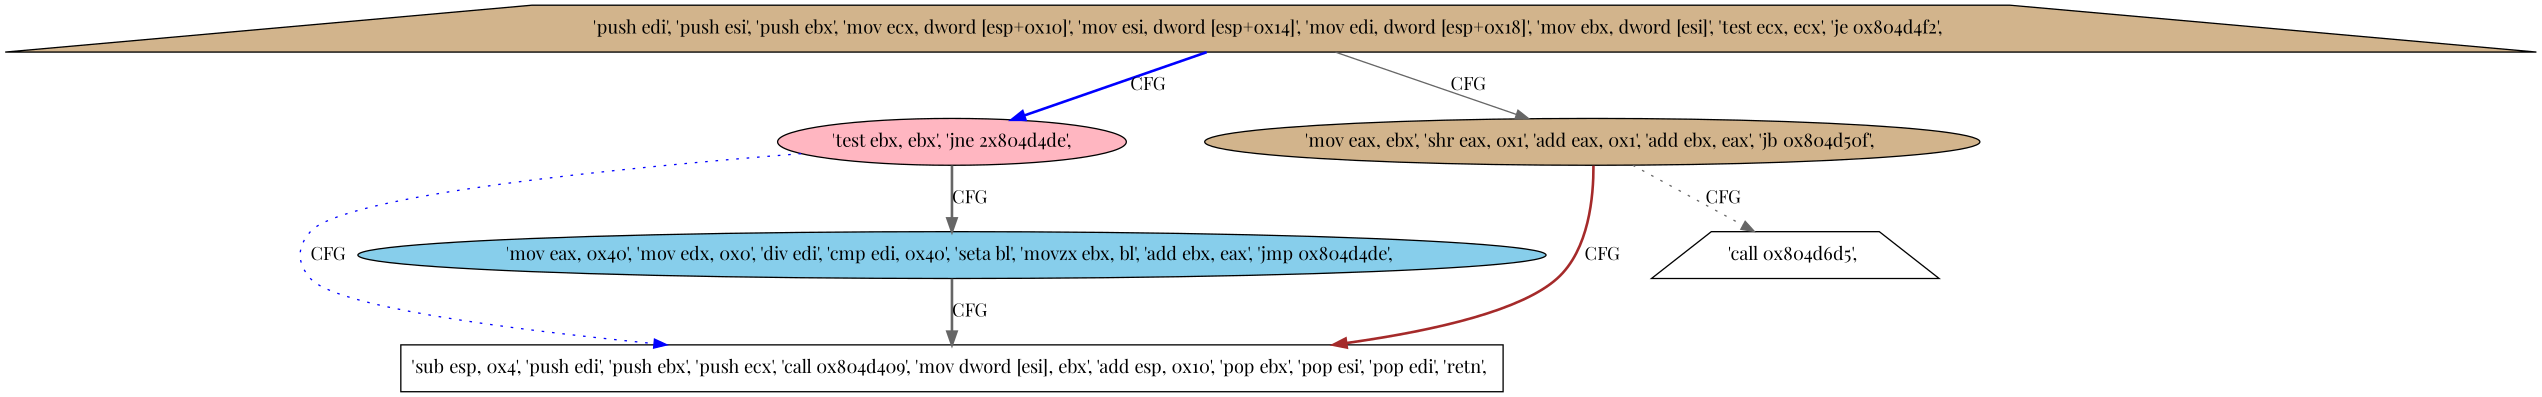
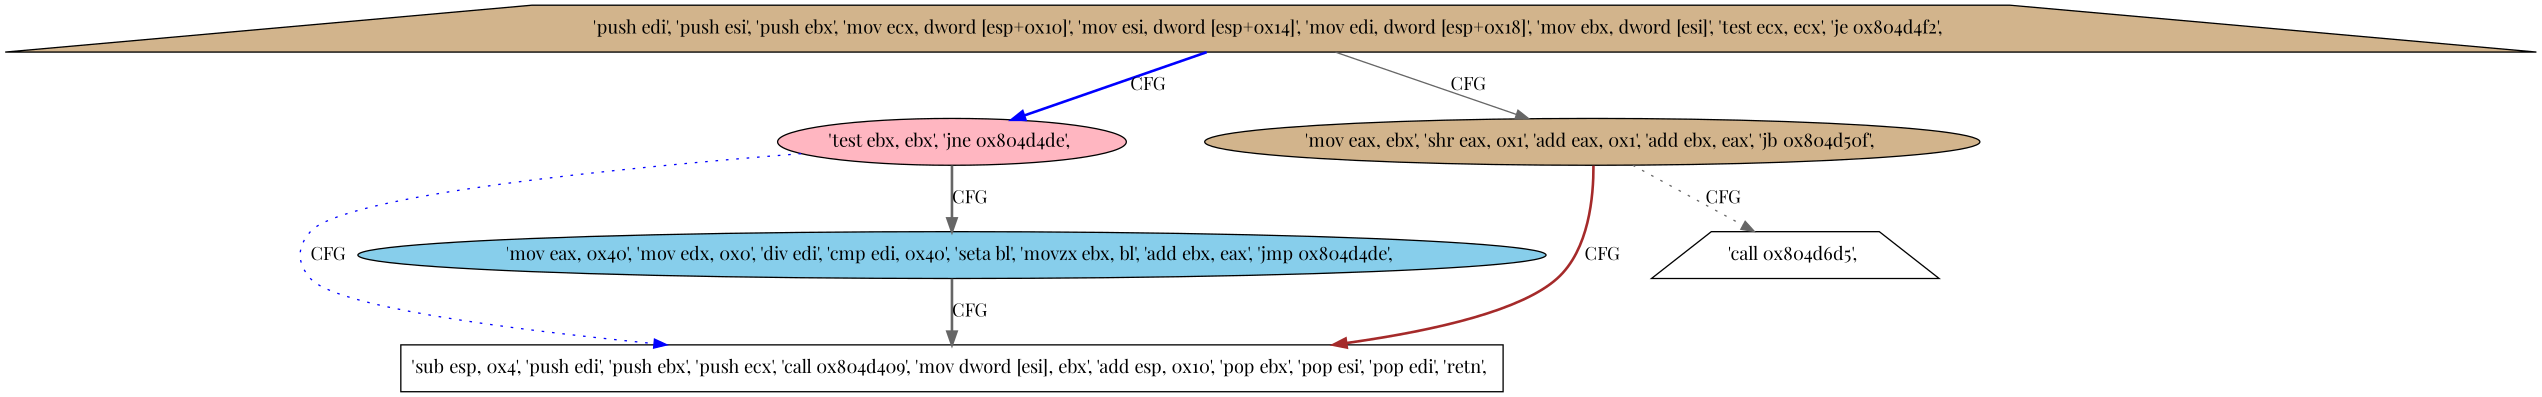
(952, 142) -> (952, 142)
